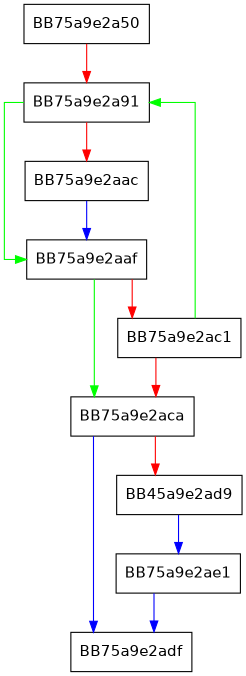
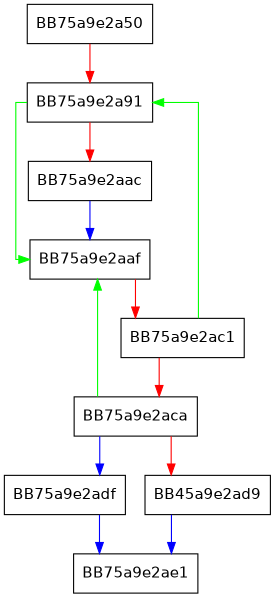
(94, 333) -> (98, 343)
(154, 607) -> (99, 529)
